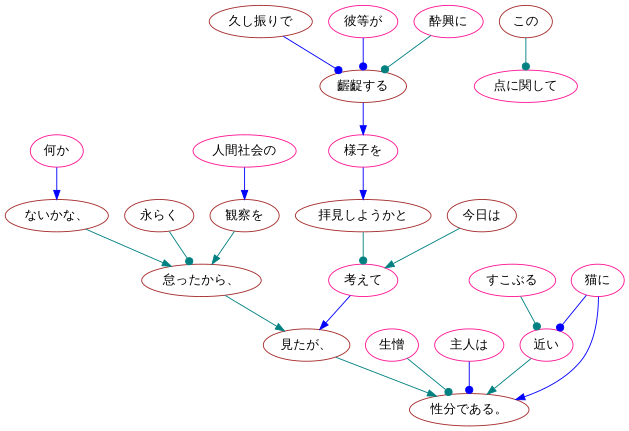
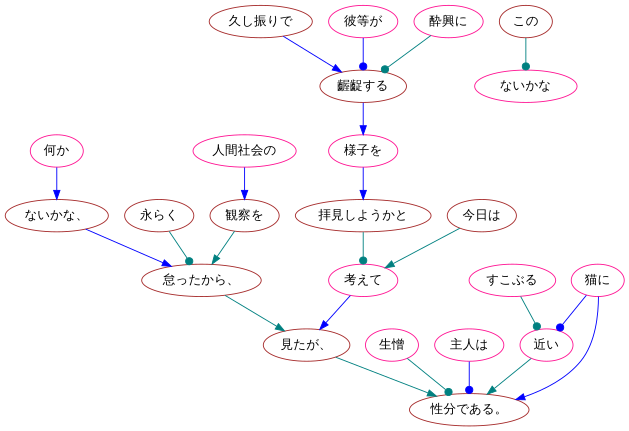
(309, 52) -> (309, 52)
(526, 86) -> (526, 86)
(124, 246) -> (124, 246)
